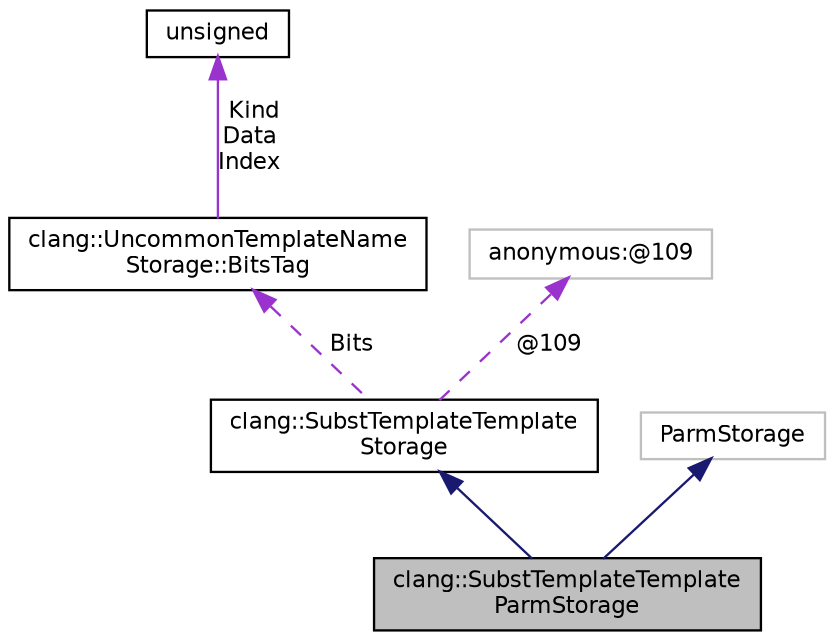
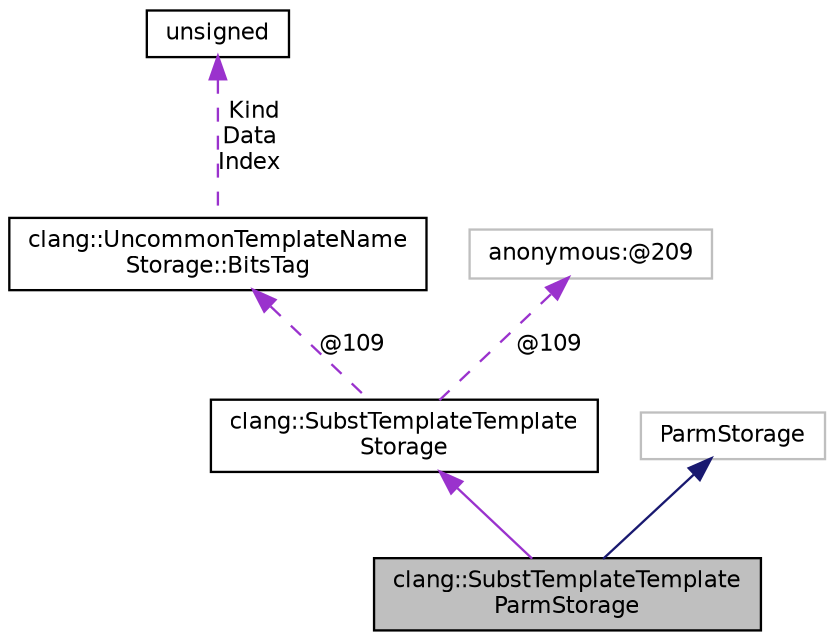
(218, 149) -> (218, 149)
(591, 254) -> (591, 254)
(348, 345) -> (348, 345)
(494, 523) -> (494, 523)
